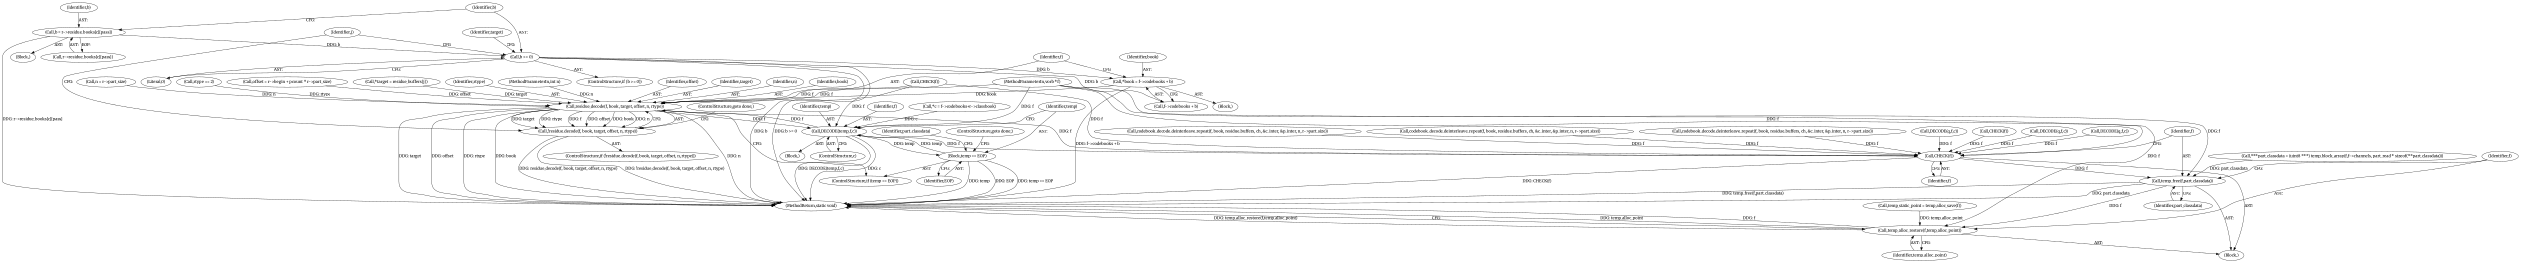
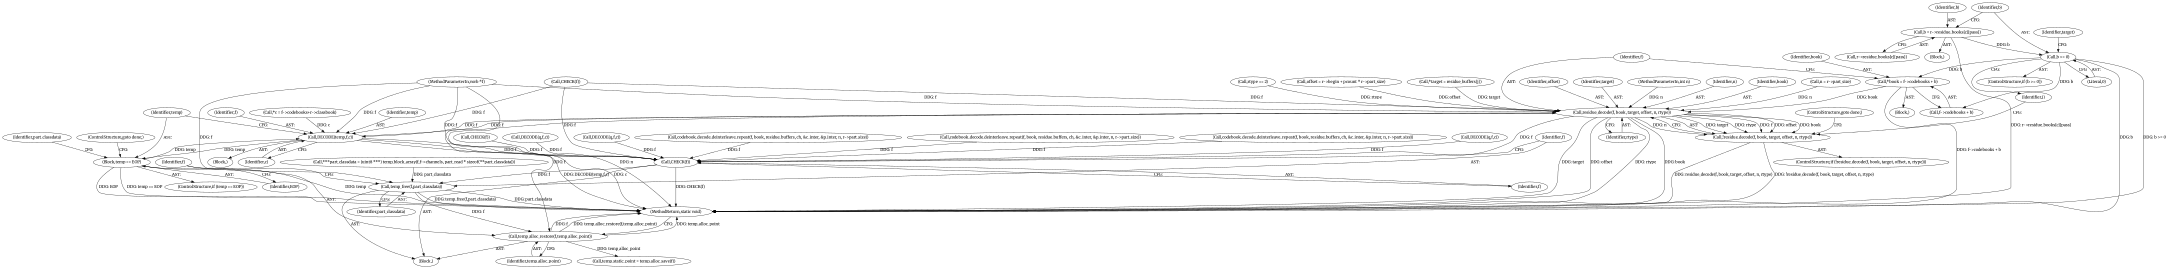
(87, 45) -> (1903, 45)
(431, 45) -> (1980, 73)
(760, 152) -> (1606, 124)
(838, 156) -> (257, 162)
(1920, 217) -> (591, 249)
